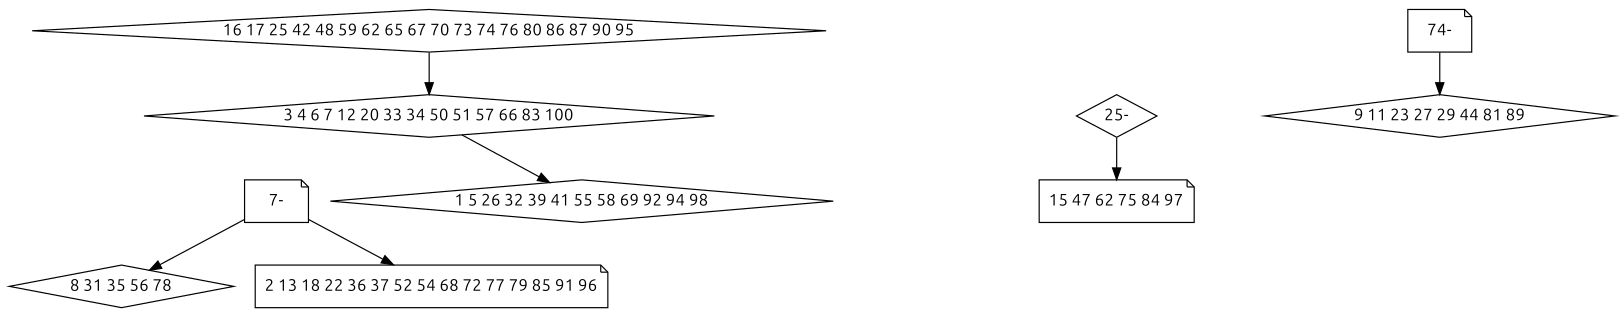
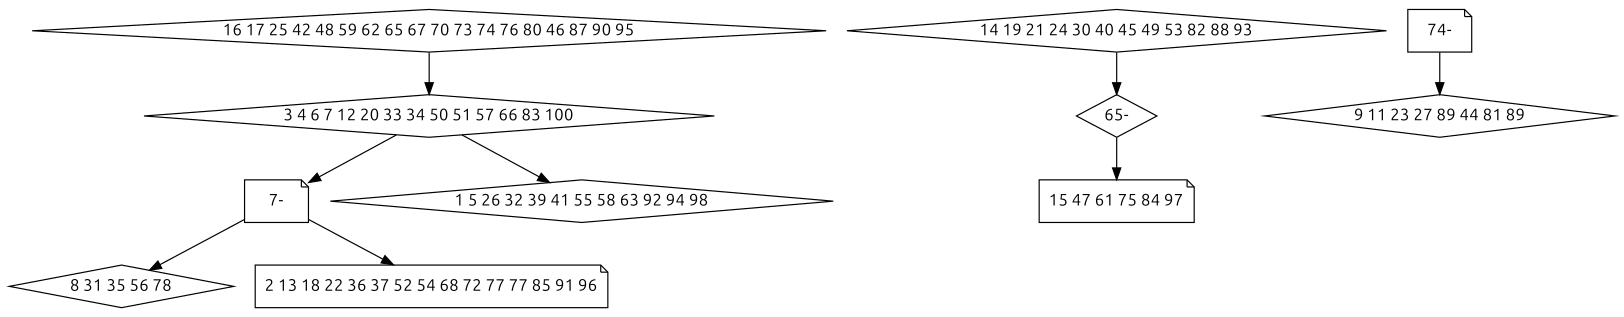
(429, 31) -> (429, 31)
none -> (1117, 31)
(1117, 116) -> (1117, 116)
(1440, 116) -> (1440, 116)
none -> (358, 156)
(582, 201) -> (582, 201)
(1117, 201) -> (1117, 201)
(432, 286) -> (432, 286)
